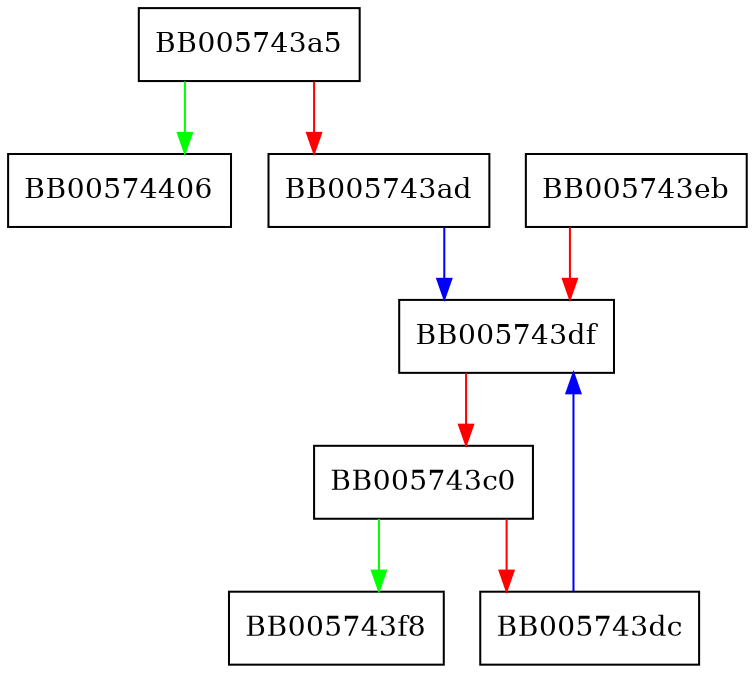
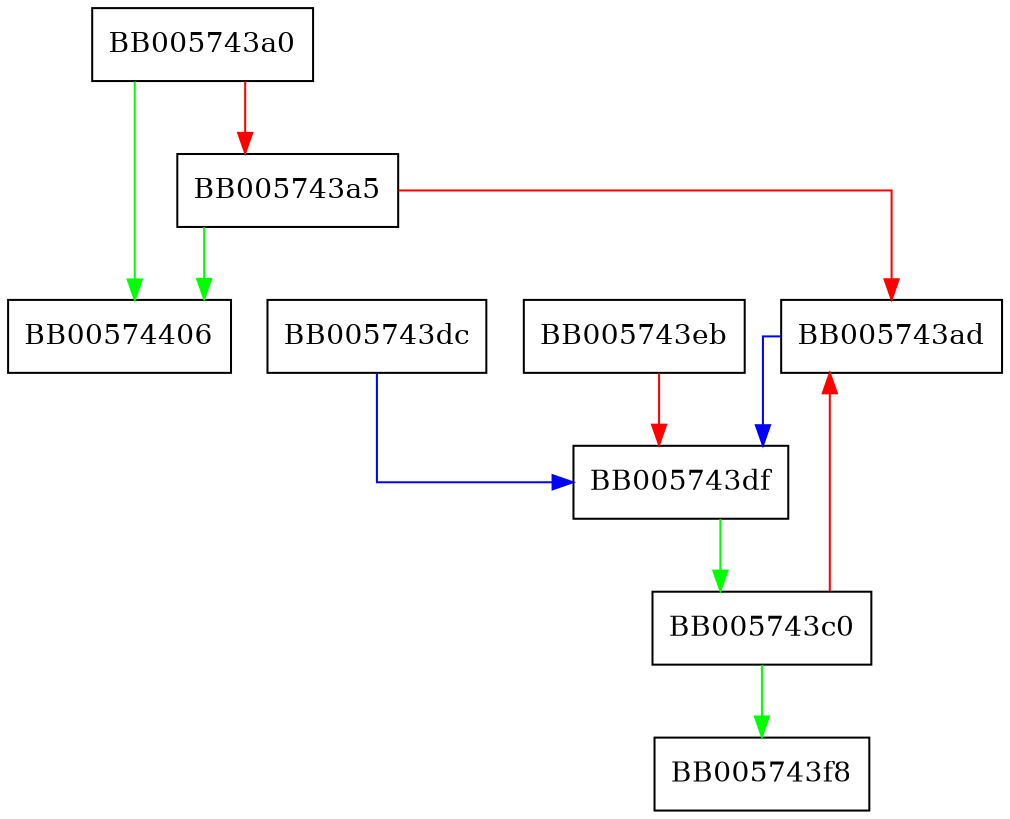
none -> (203, 45)
(466, 399) -> (720, 545)
(507, 545) -> (830, 492)
